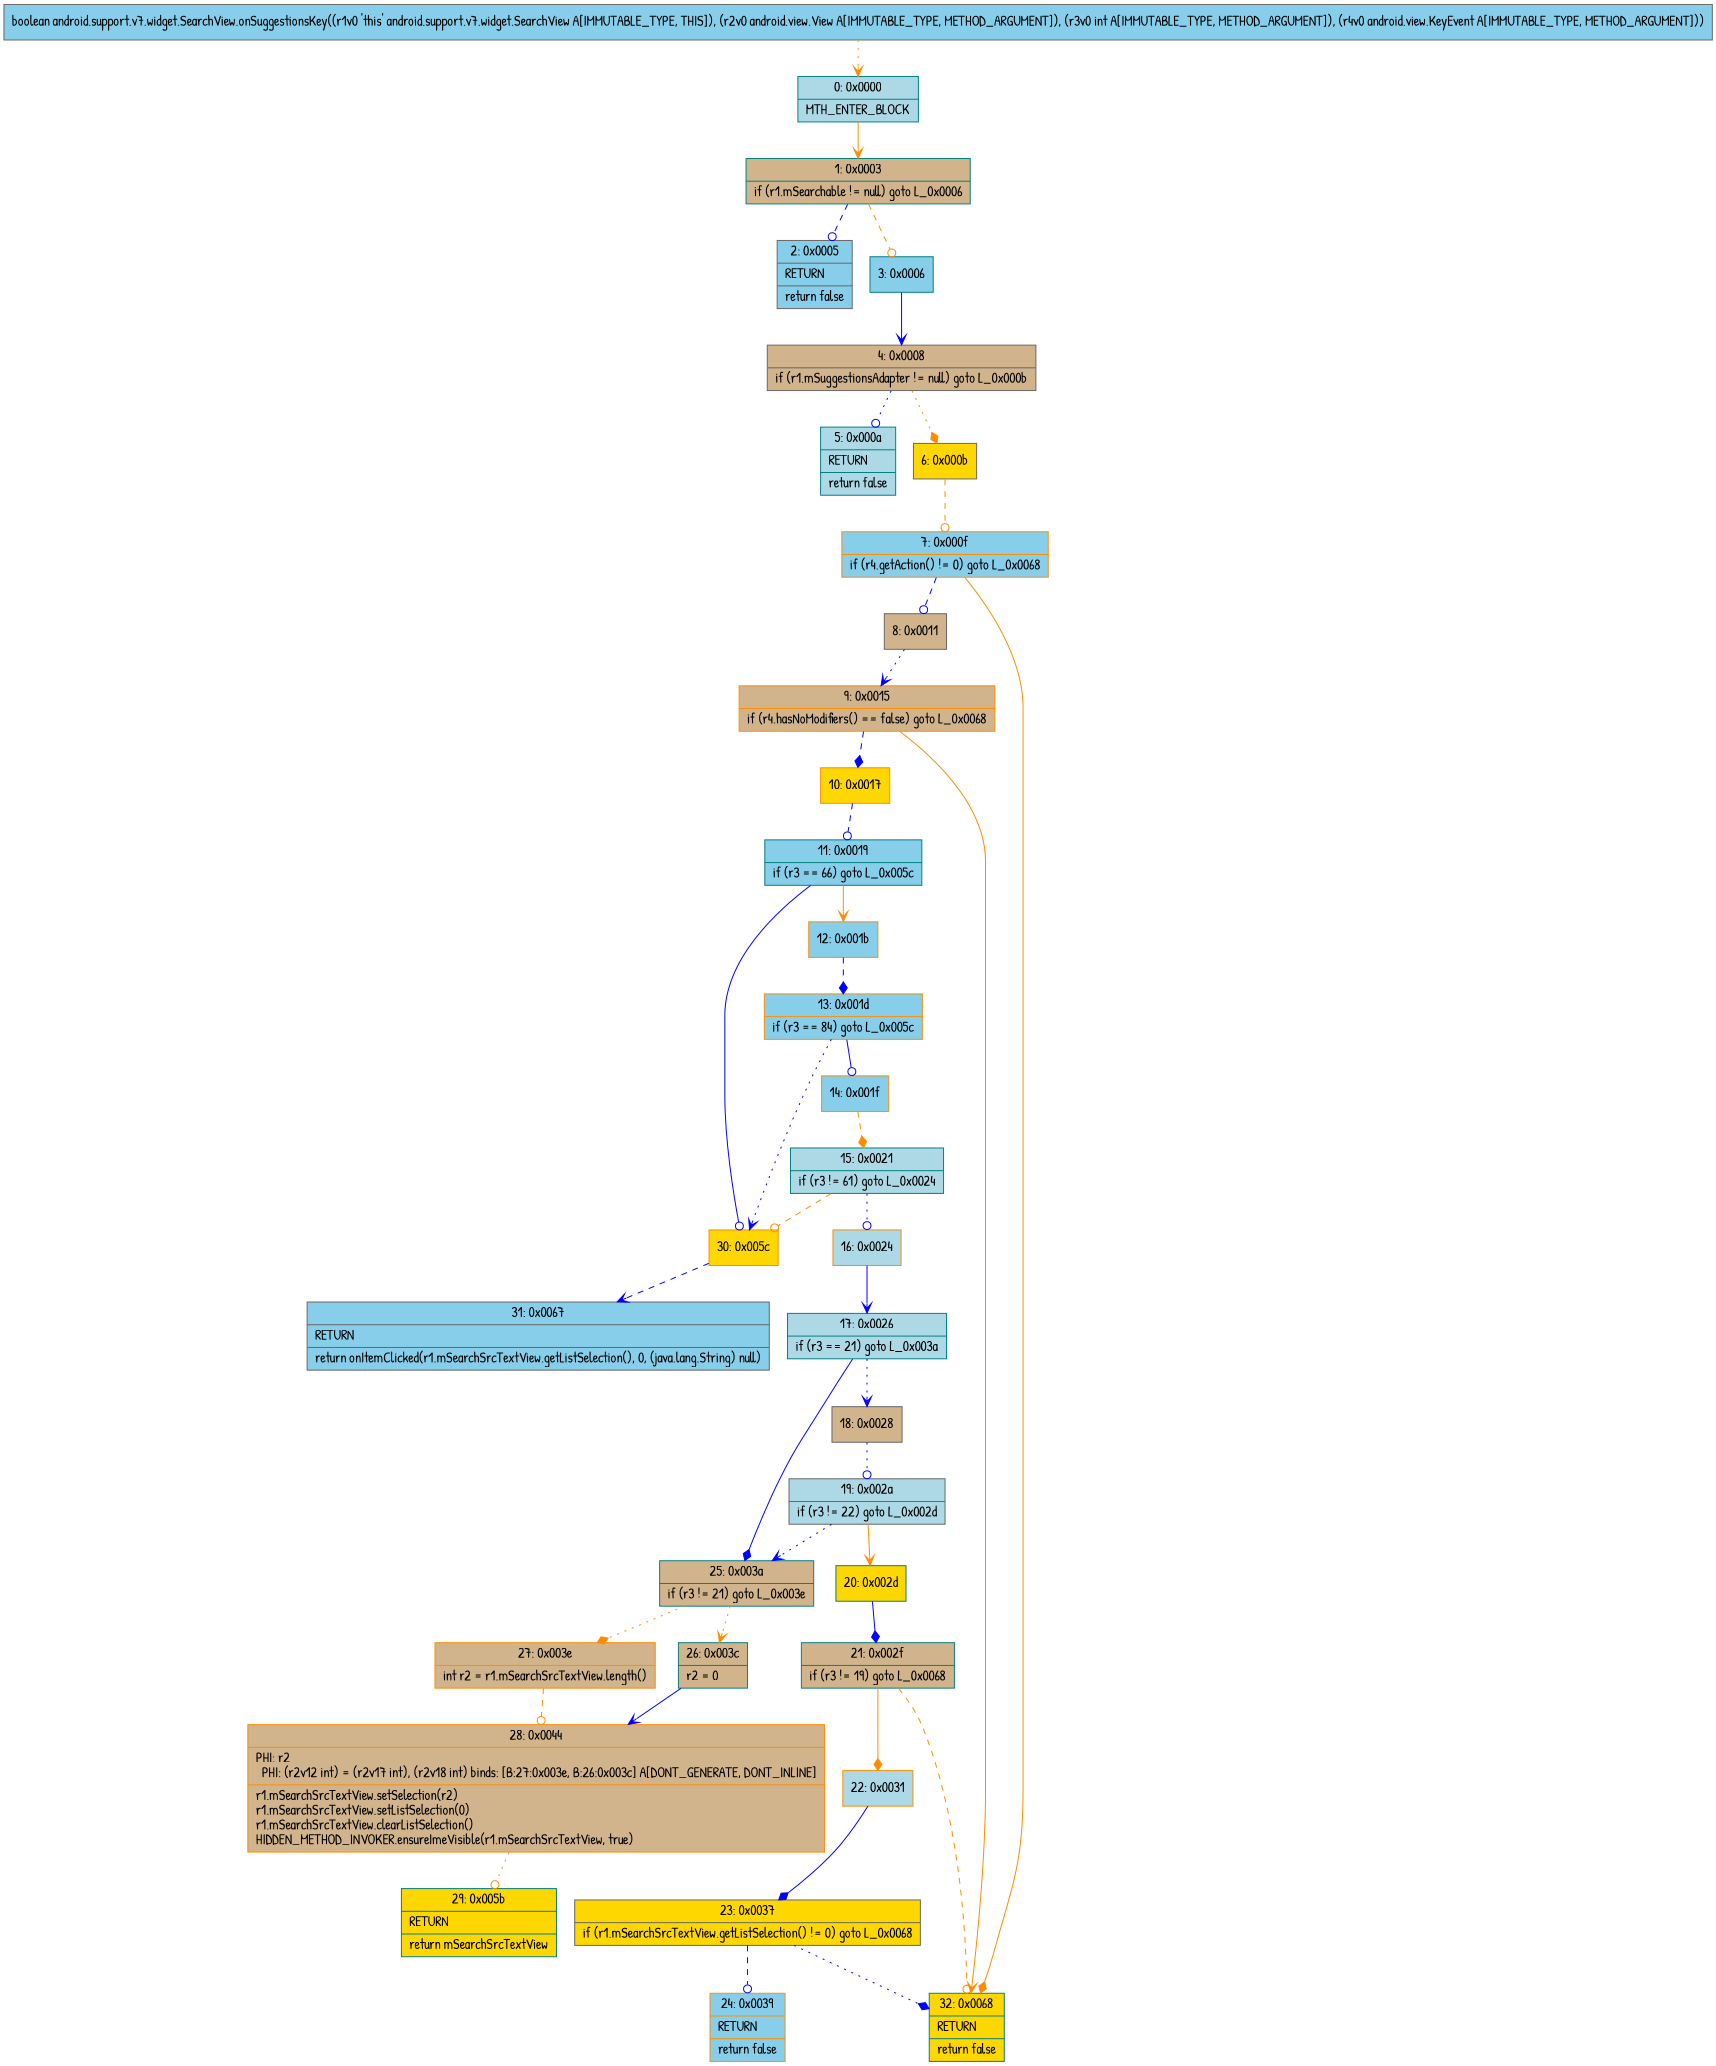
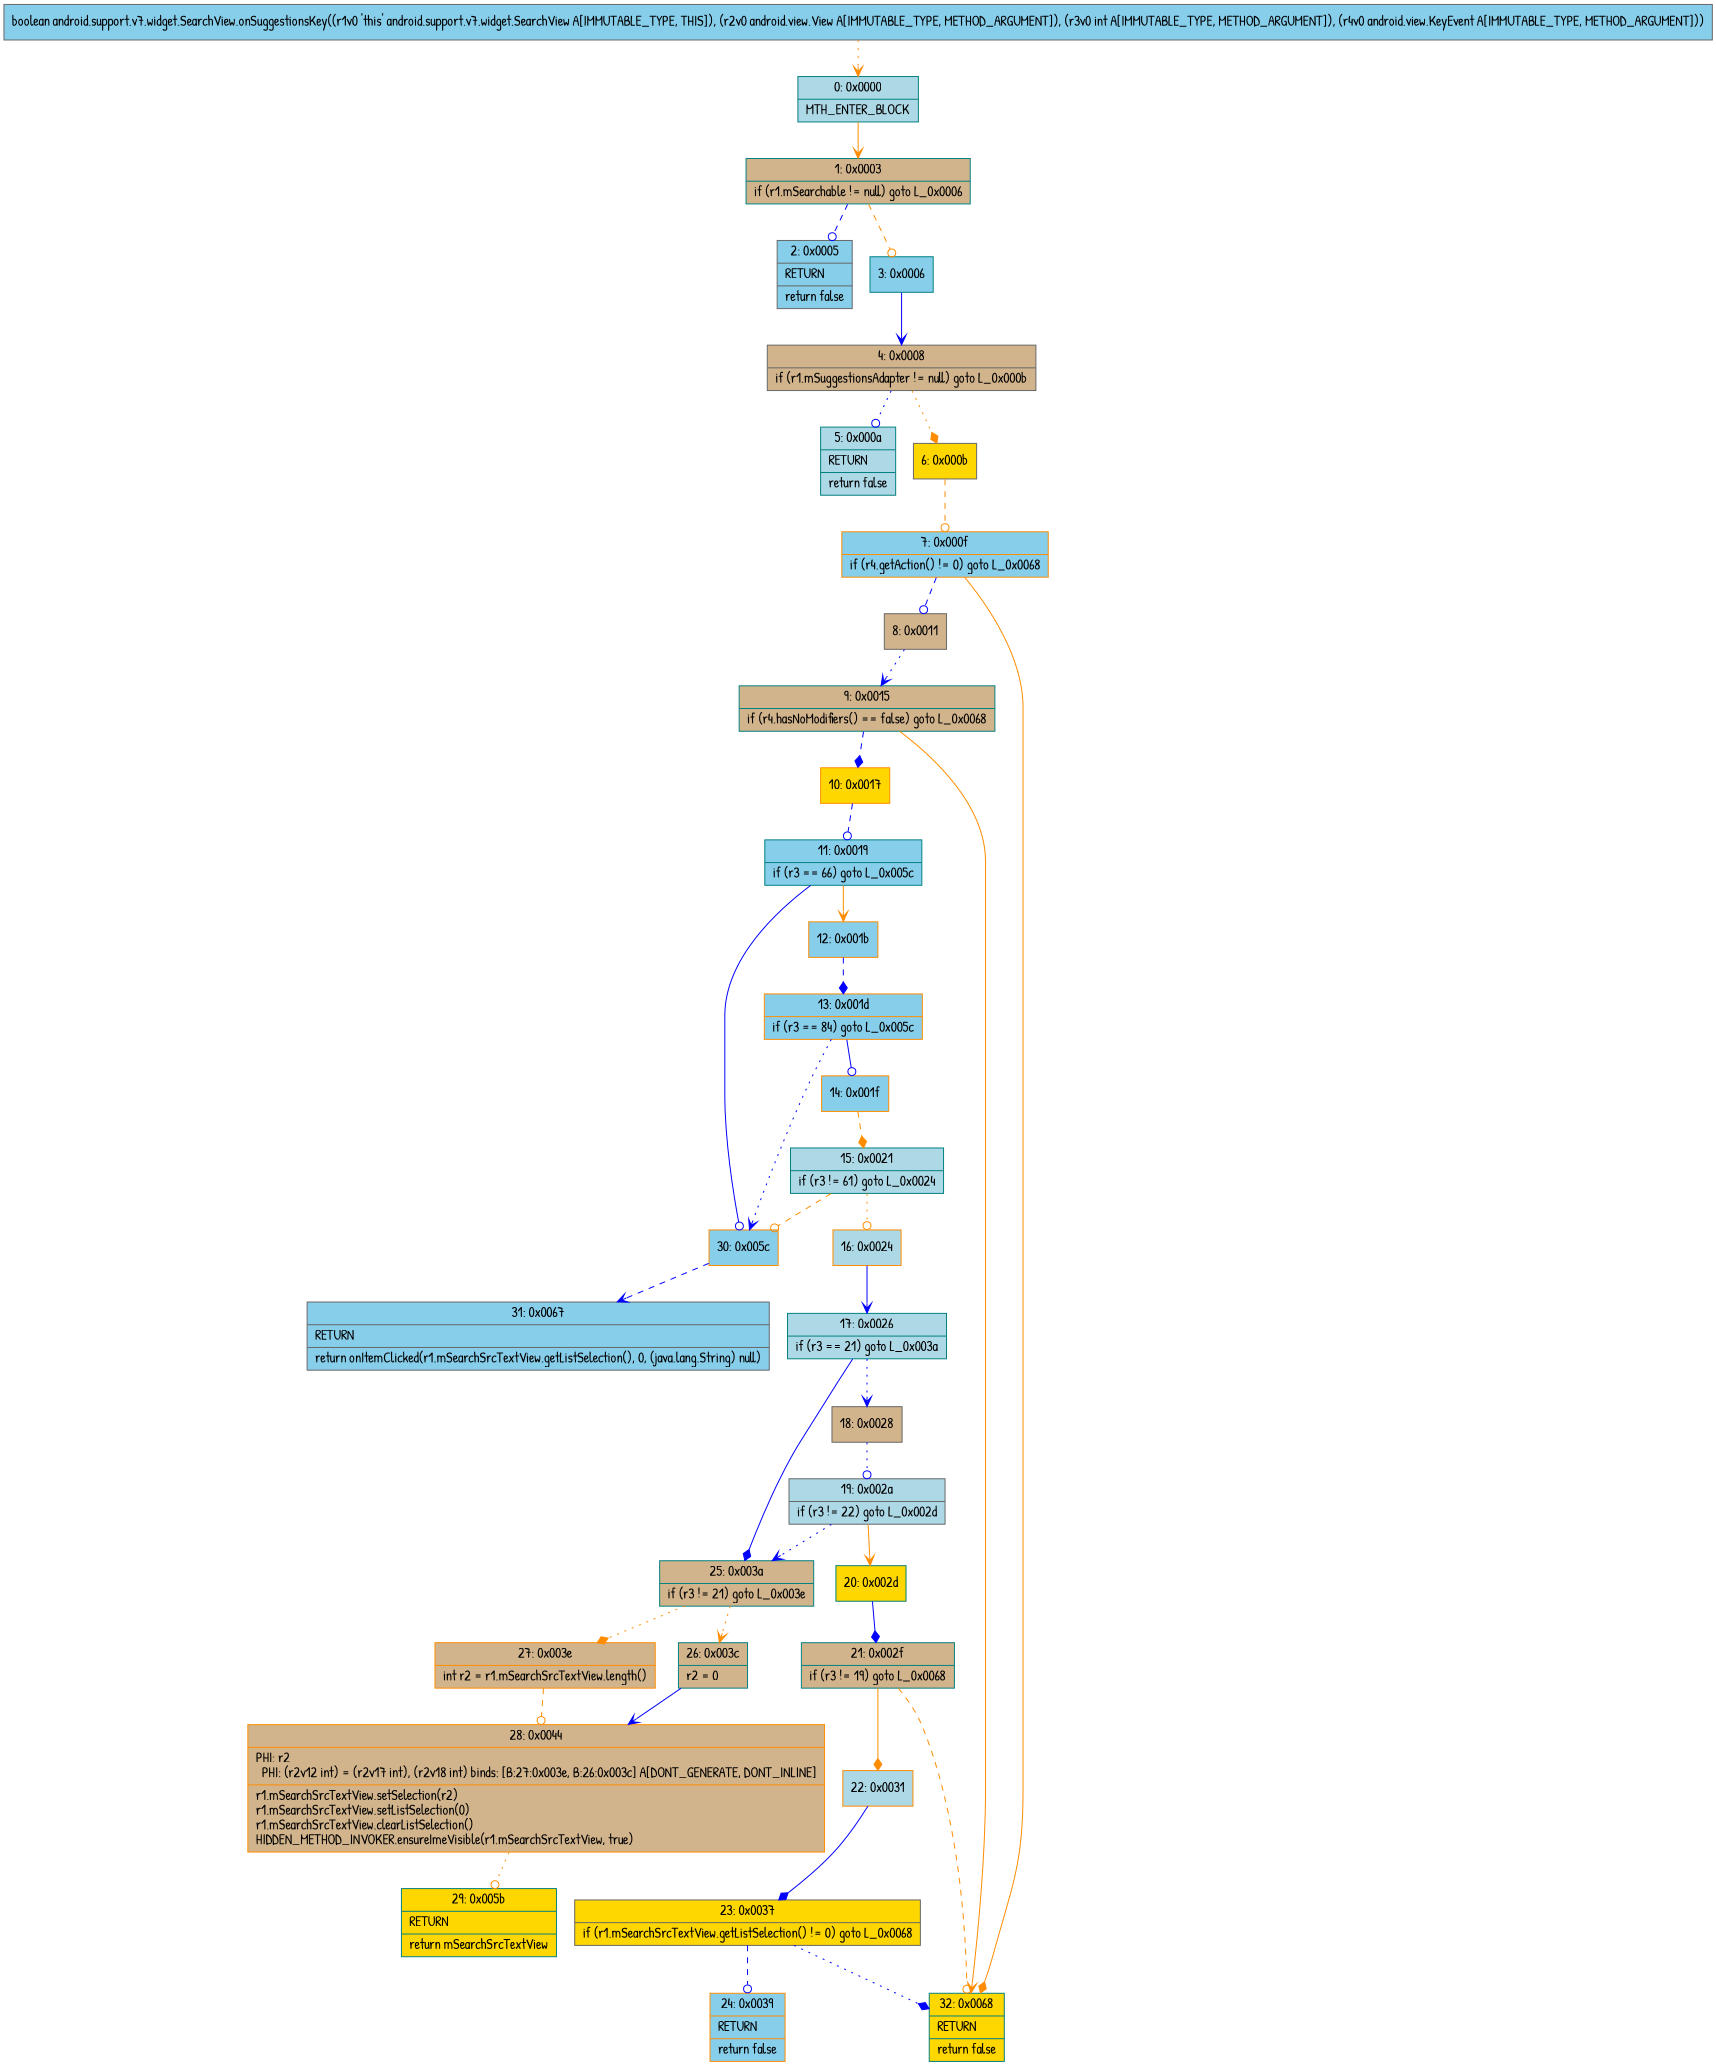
(867, 709) -> (867, 709)
(867, 1208) -> (867, 1208)
(744, 1248) -> (744, 1248)
